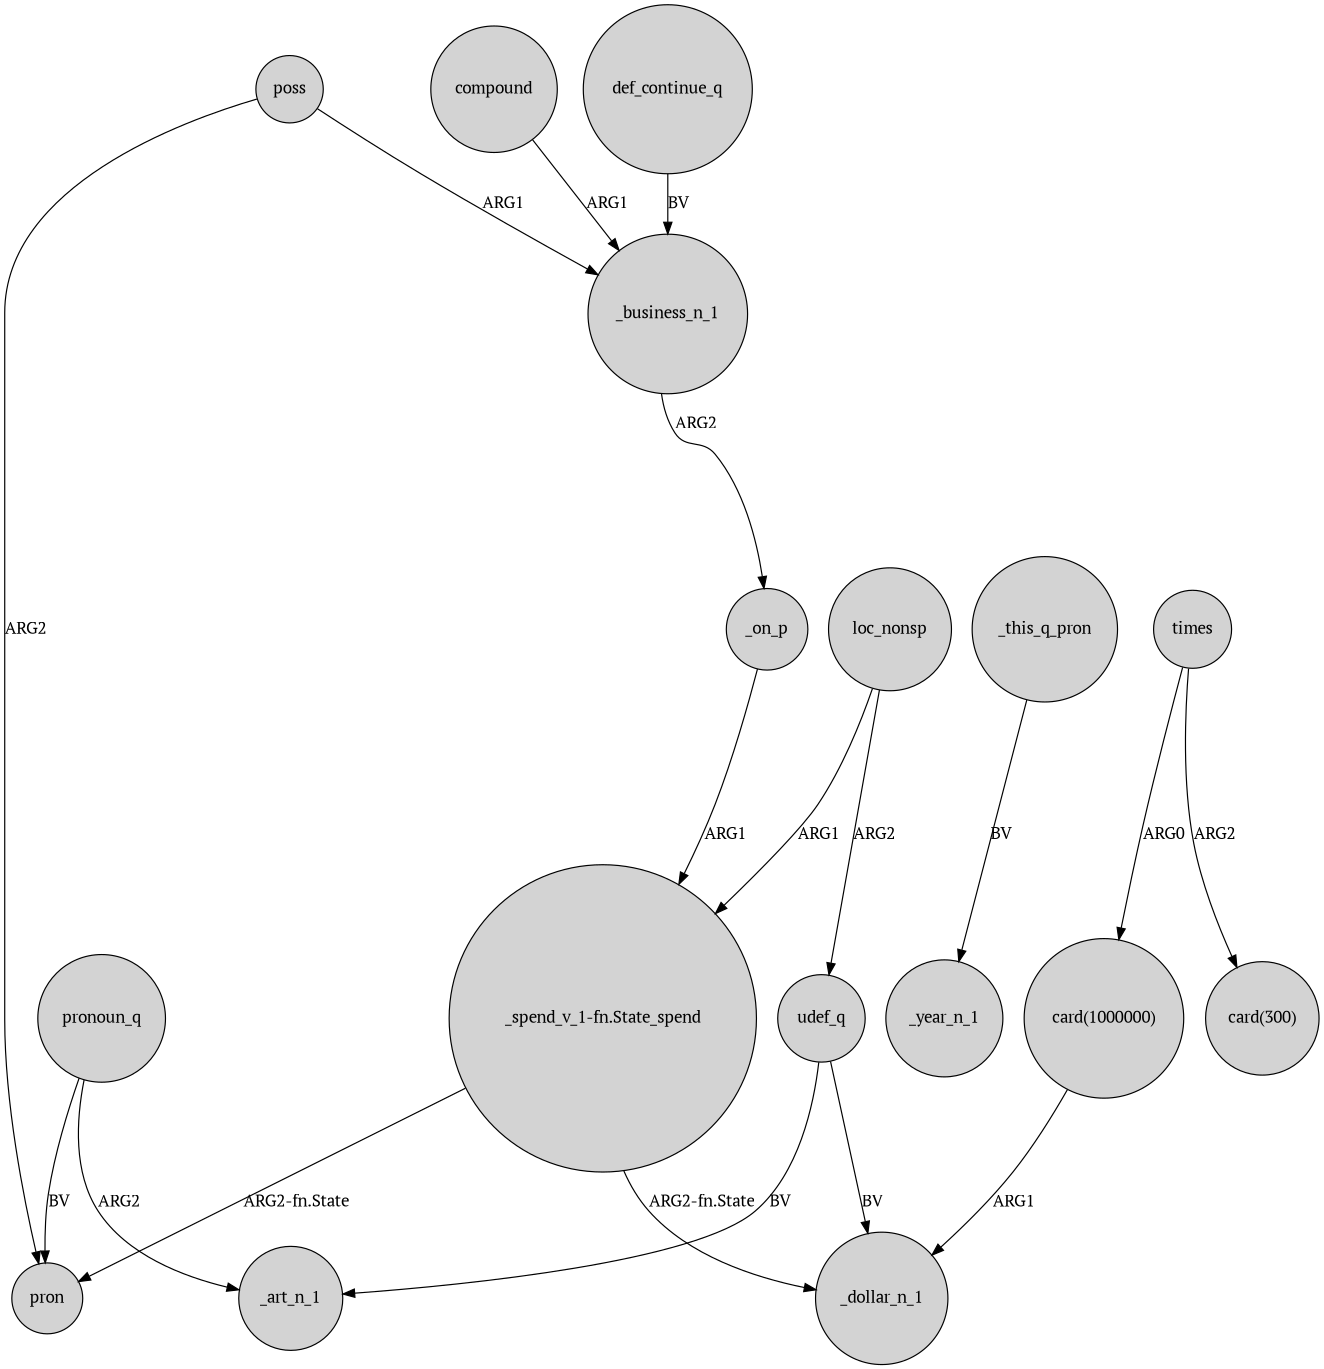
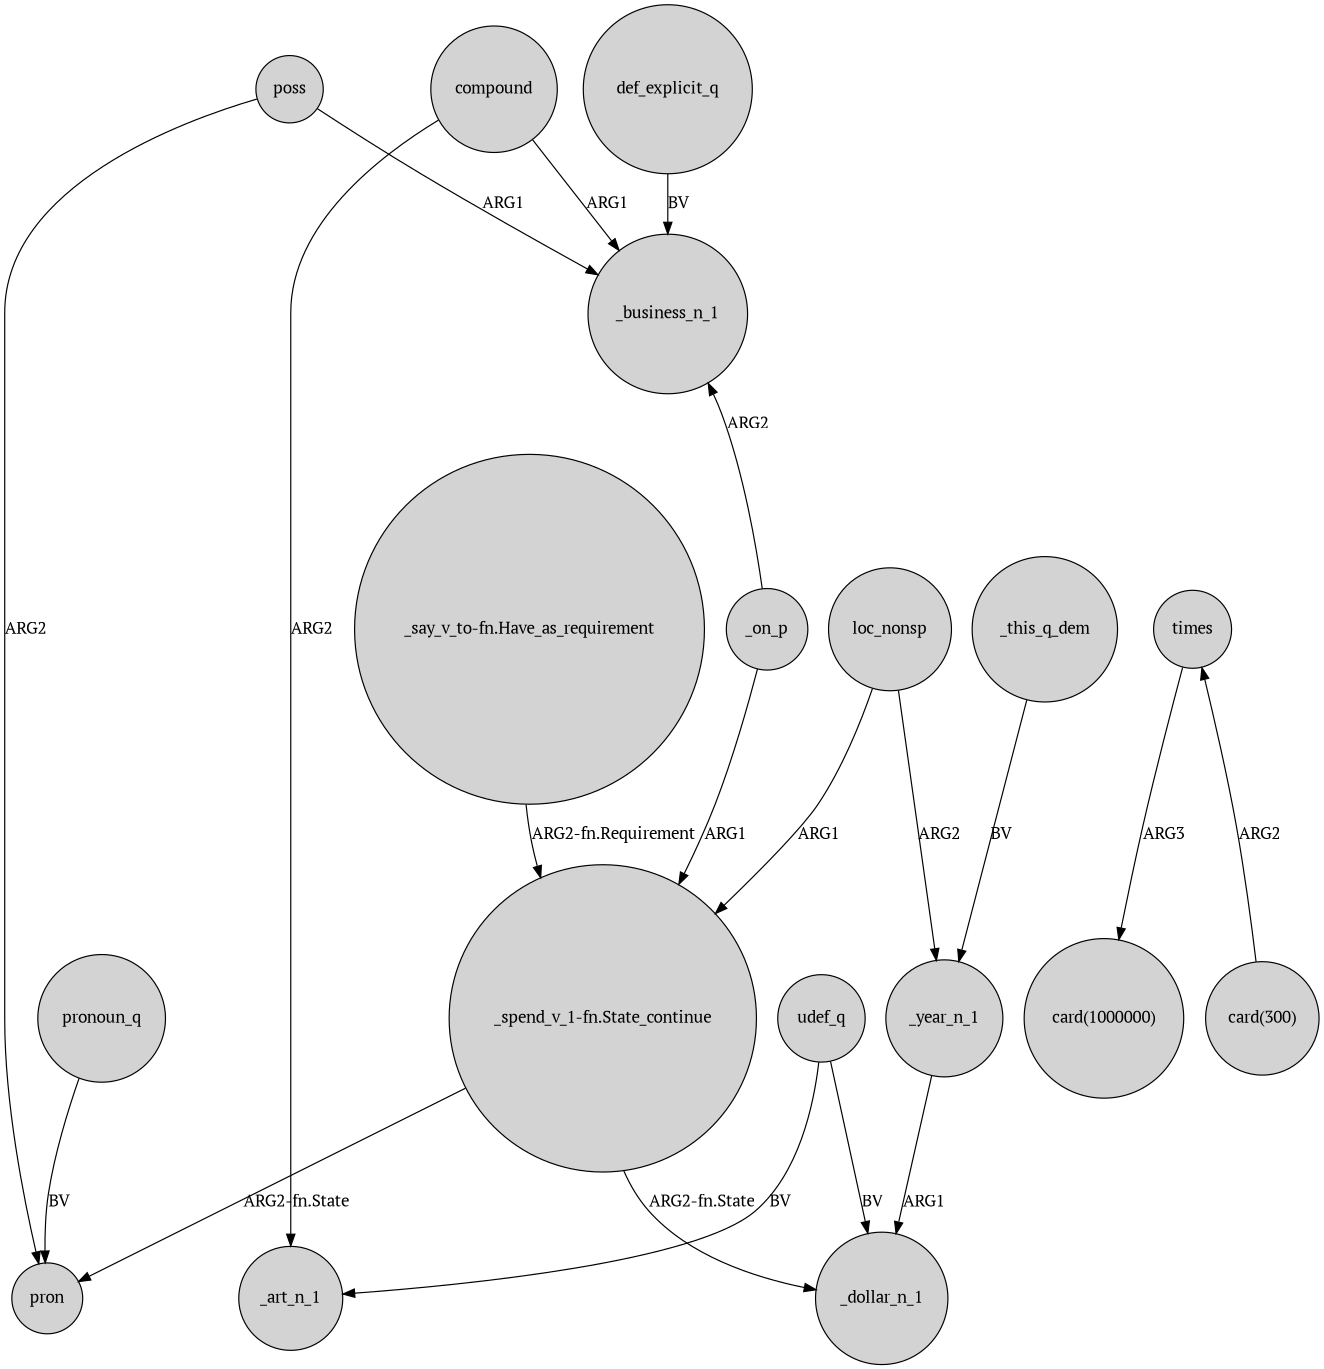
(668, 89) -> (668, 89)
(728, 472) -> (744, 490)
none -> (530, 629)
(1045, 629) -> (1045, 629)
(1190, 816) -> (1235, 820)
(855, 827) -> (917, 820)
(1164, 835) -> (1164, 835)
(603, 1018) -> (603, 1018)
(1011, 1174) -> (915, 1149)
(104, 1218) -> (291, 647)
